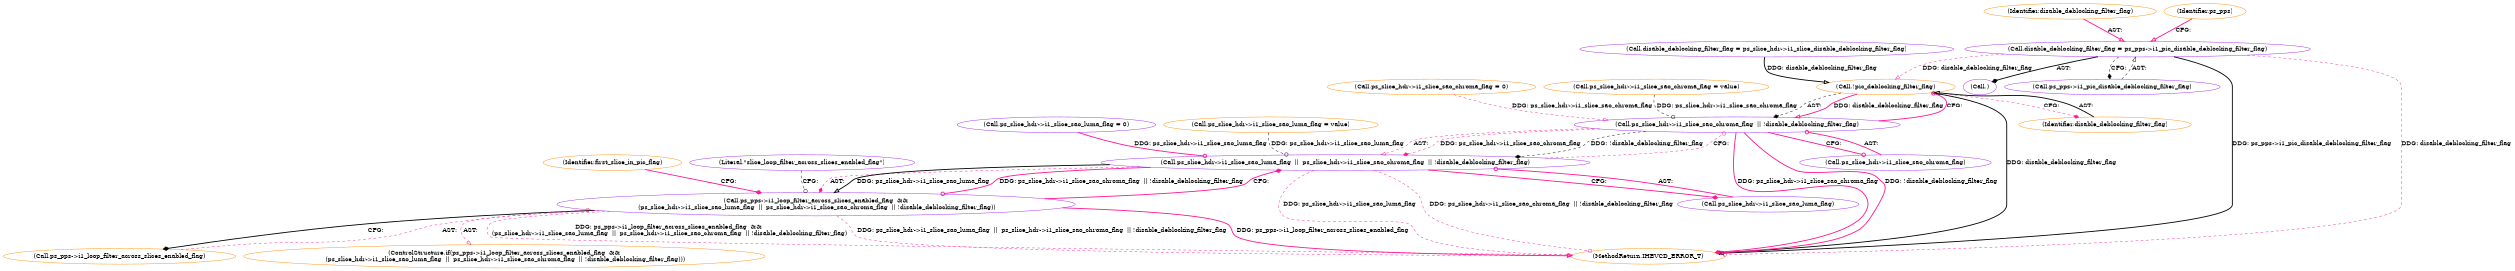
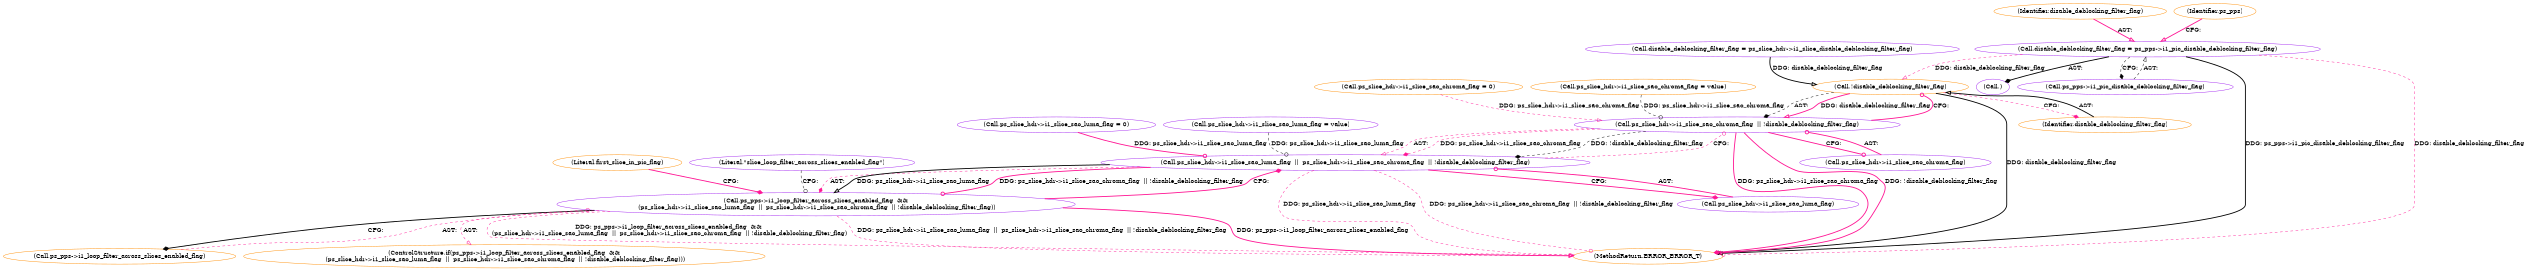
(1886, 87) -> (1891, 87)
(1271, 125) -> (1271, 125)
(613, 163) -> (617, 163)
(1648, 256) -> (1648, 256)
